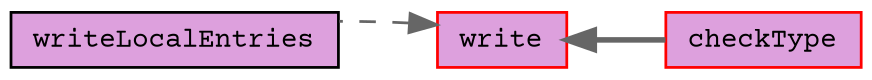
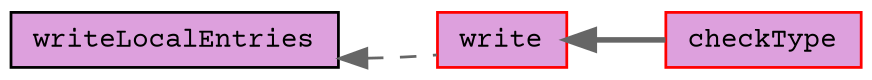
(374, 22) -> (402, 57)
